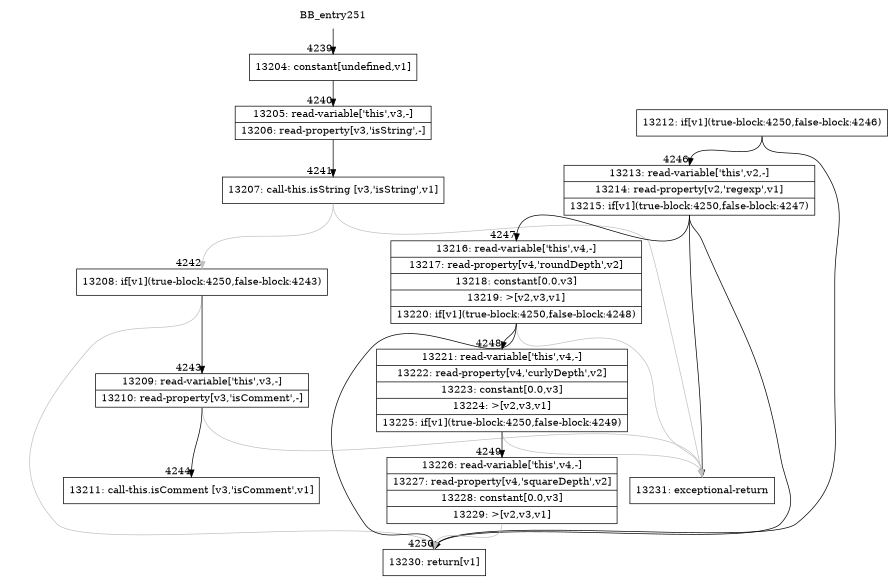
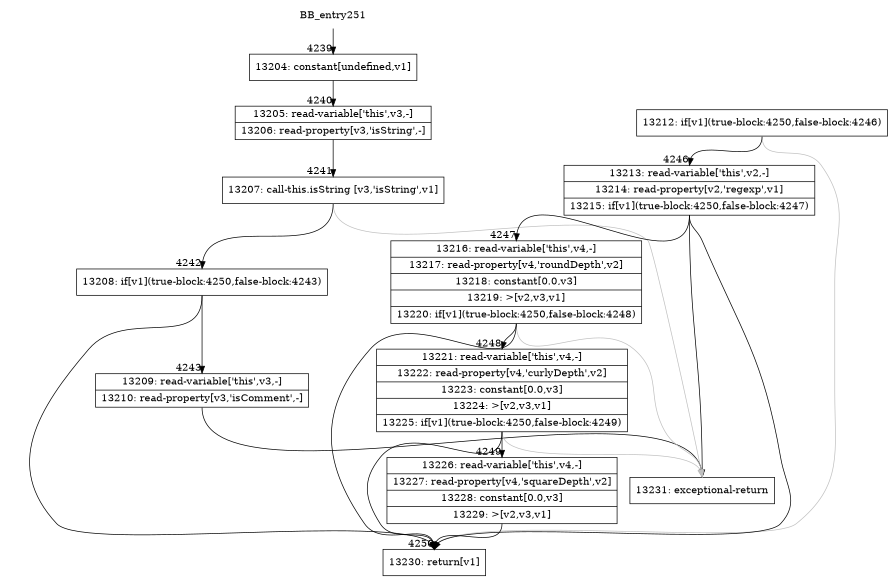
(271, 236) -> (271, 236)
(449, 443) -> (449, 443)
none -> (384, 455)
(191, 491) -> none
(824, 491) -> (824, 491)
(76, 531) -> (76, 531)
(472, 537) -> (472, 537)
